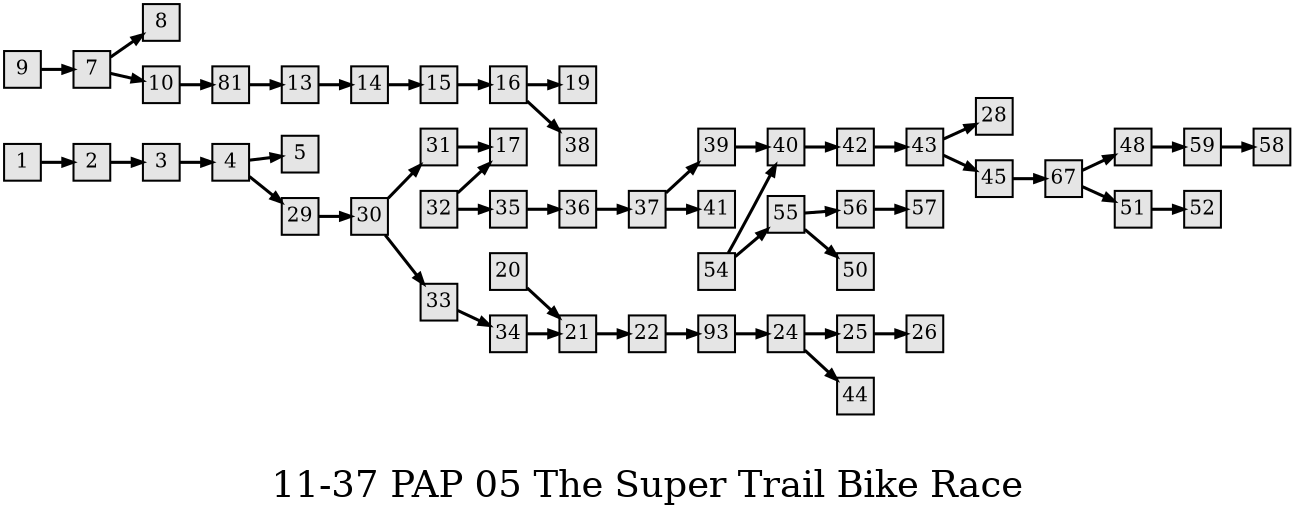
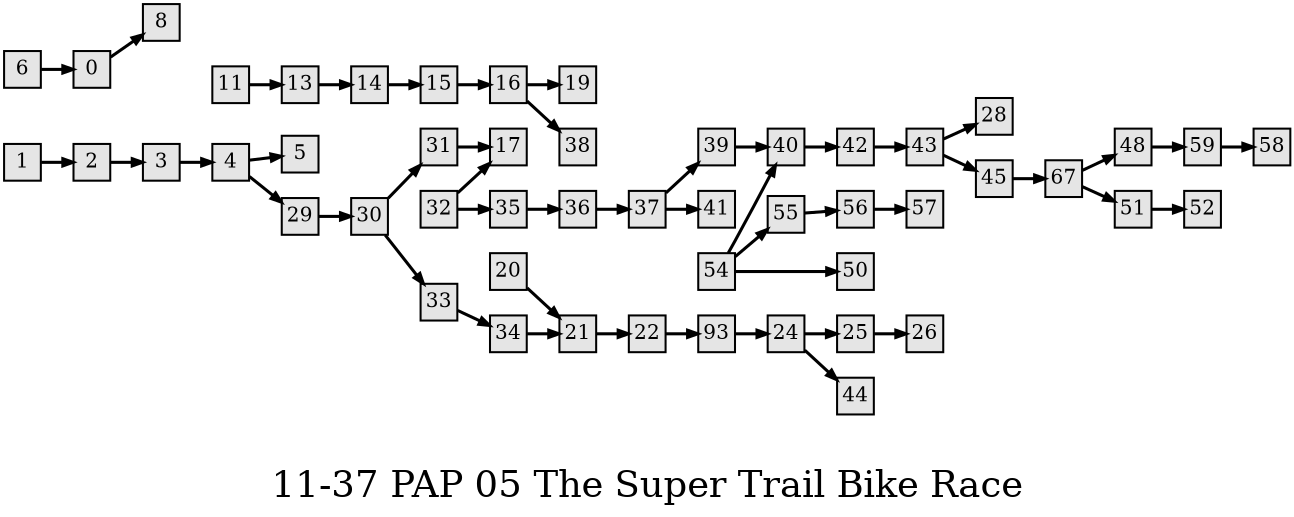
(22, 69) -> (22, 69)
(92, 69) -> (92, 69)
(161, 85) -> none
(231, 85) -> (231, 85)
(817, 239) -> (781, 272)
